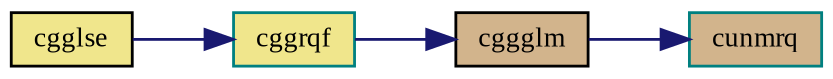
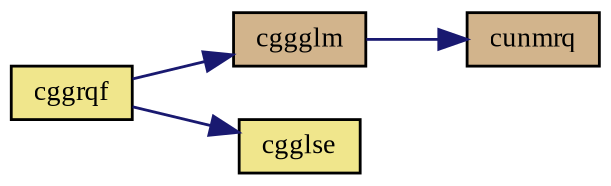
(169, 39) -> (172, 116)
(294, 39) -> (72, 93)
(756, 39) -> (533, 39)
